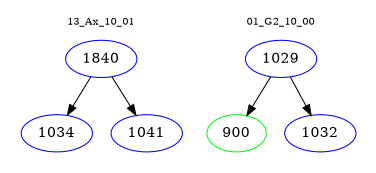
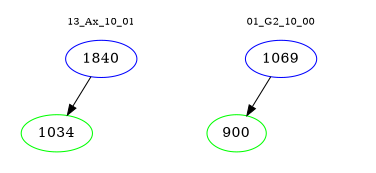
(281, 59) -> (281, 59)
(57, 133) -> (57, 133)
(147, 133) -> none
(320, 133) -> none
